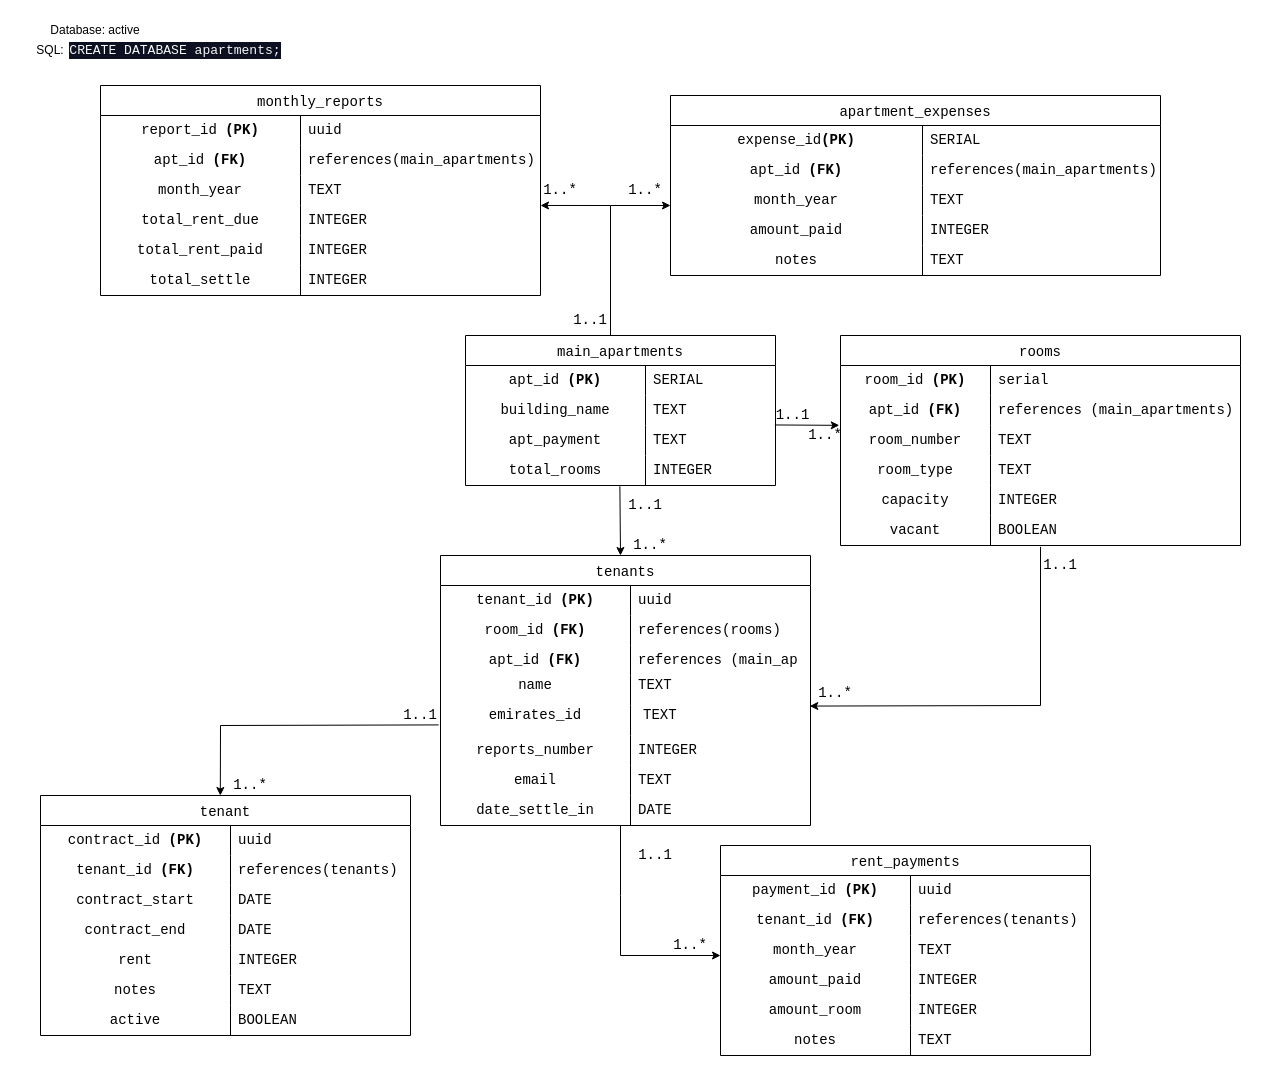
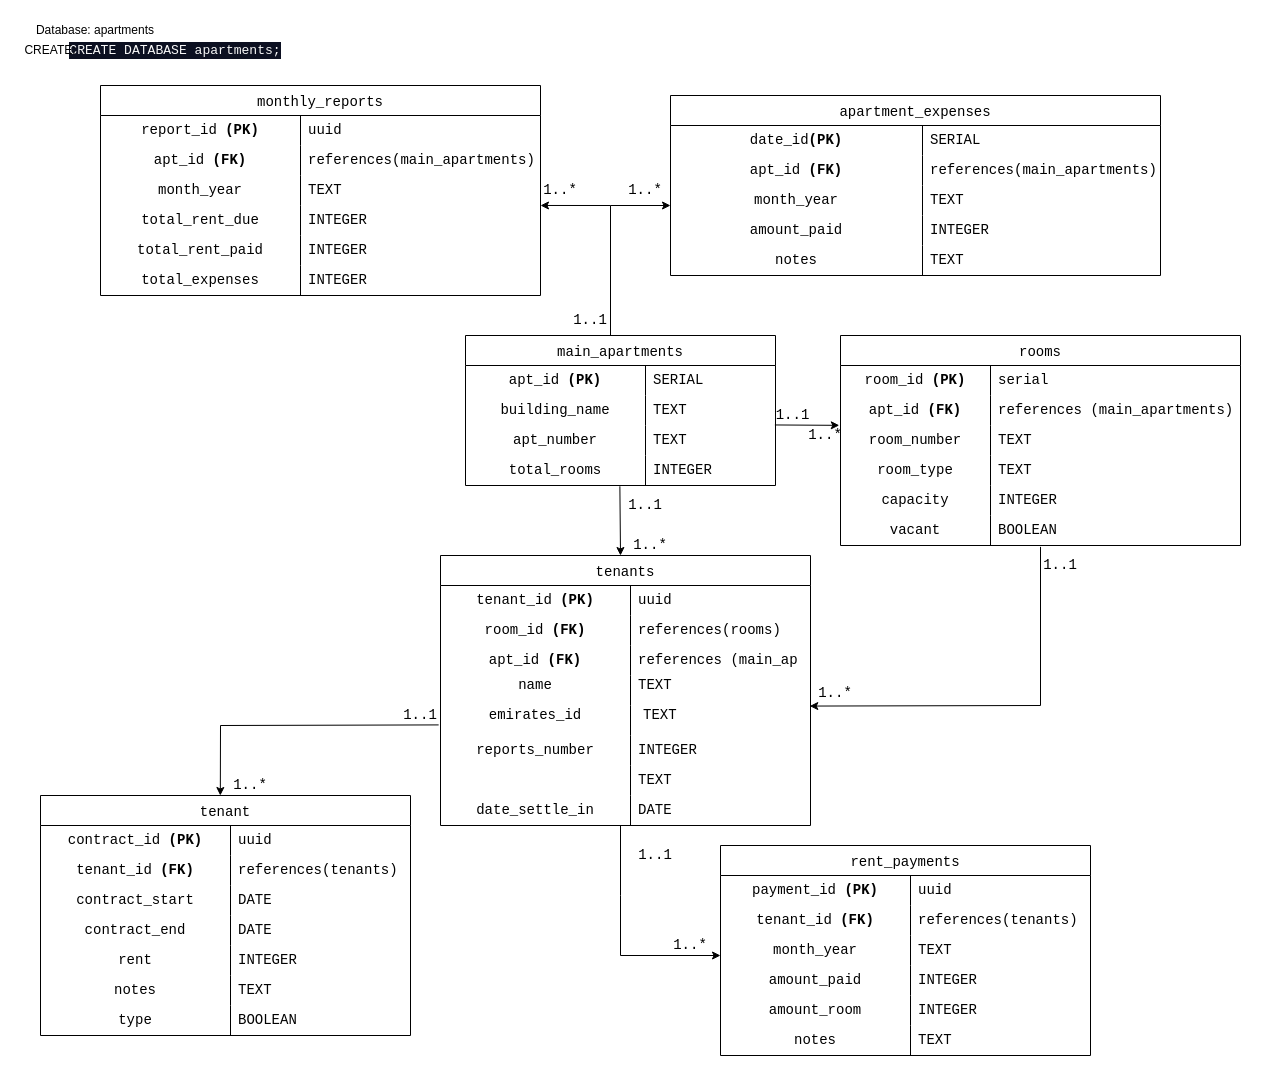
(96, 31) -> (96, 31)
(51, 51) -> (51, 51)
(797, 141) -> (797, 141)
(201, 281) -> (201, 281)
(556, 441) -> (556, 441)
(536, 781) -> none
(136, 1021) -> (136, 1021)
